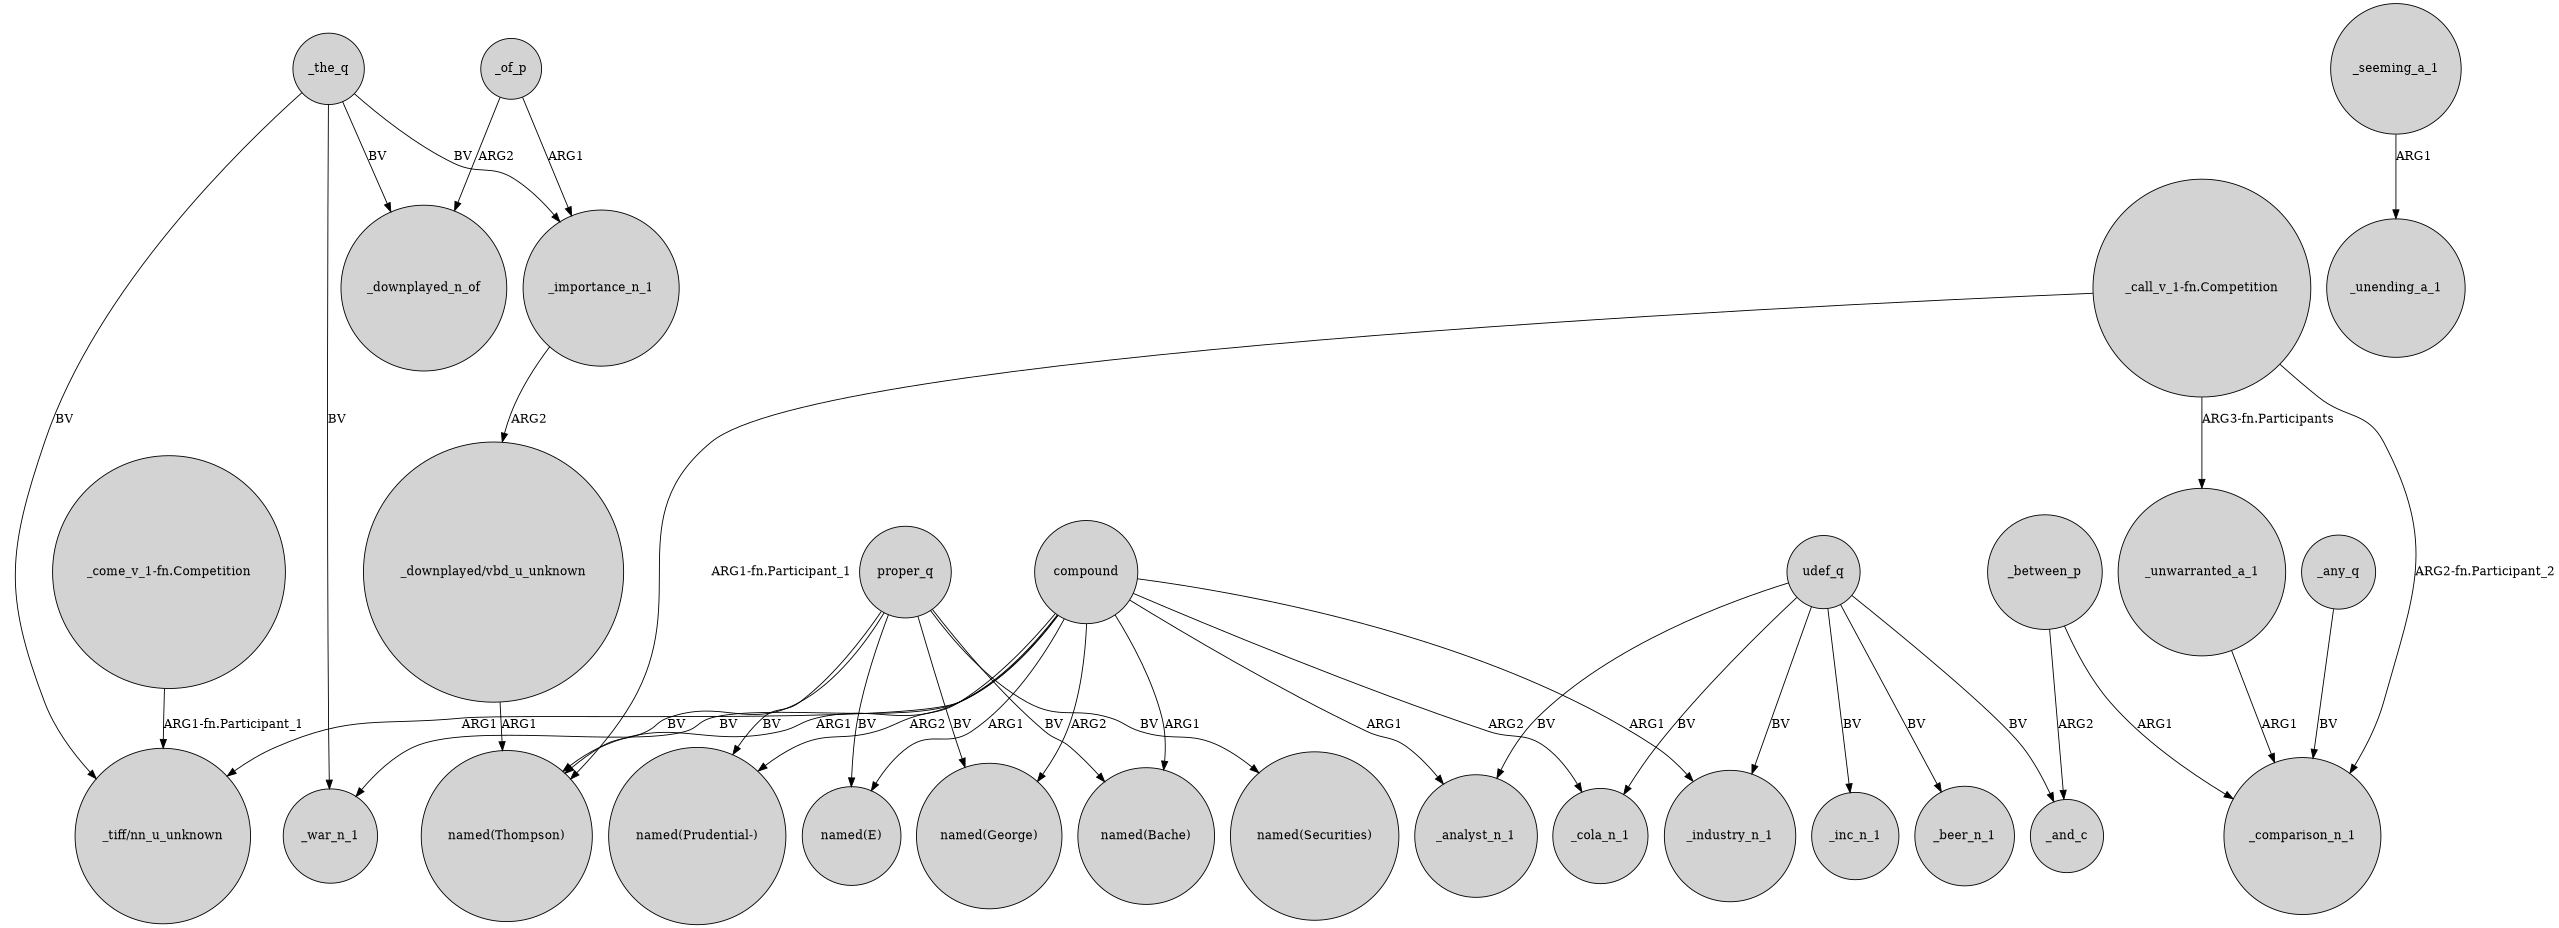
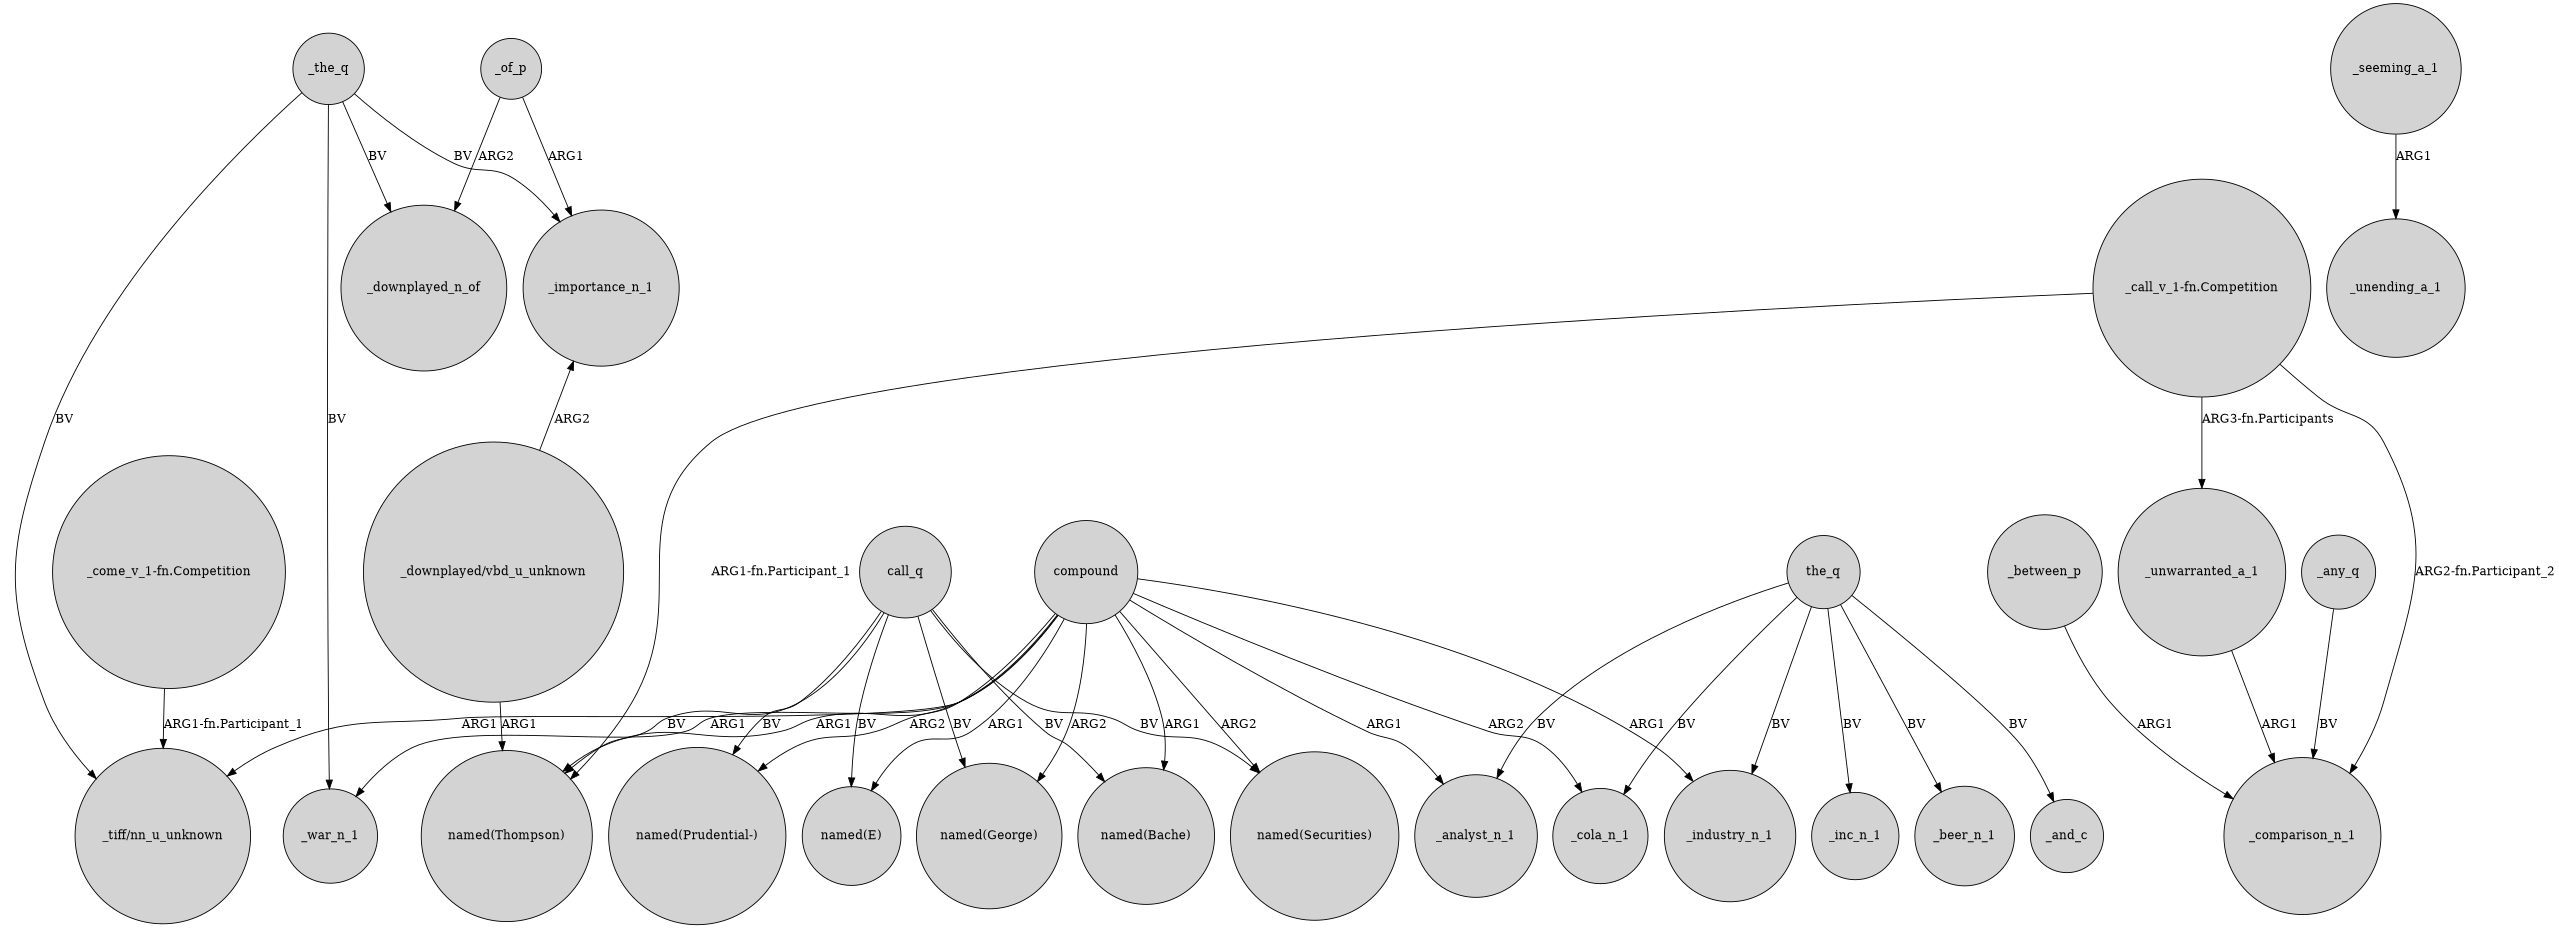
(523, 388) -> (555, 410)
(905, 572) -> (905, 572)
(1824, 572) -> (1824, 572)
none -> (1187, 688)
(2056, 710) -> none
(729, 725) -> (729, 725)
